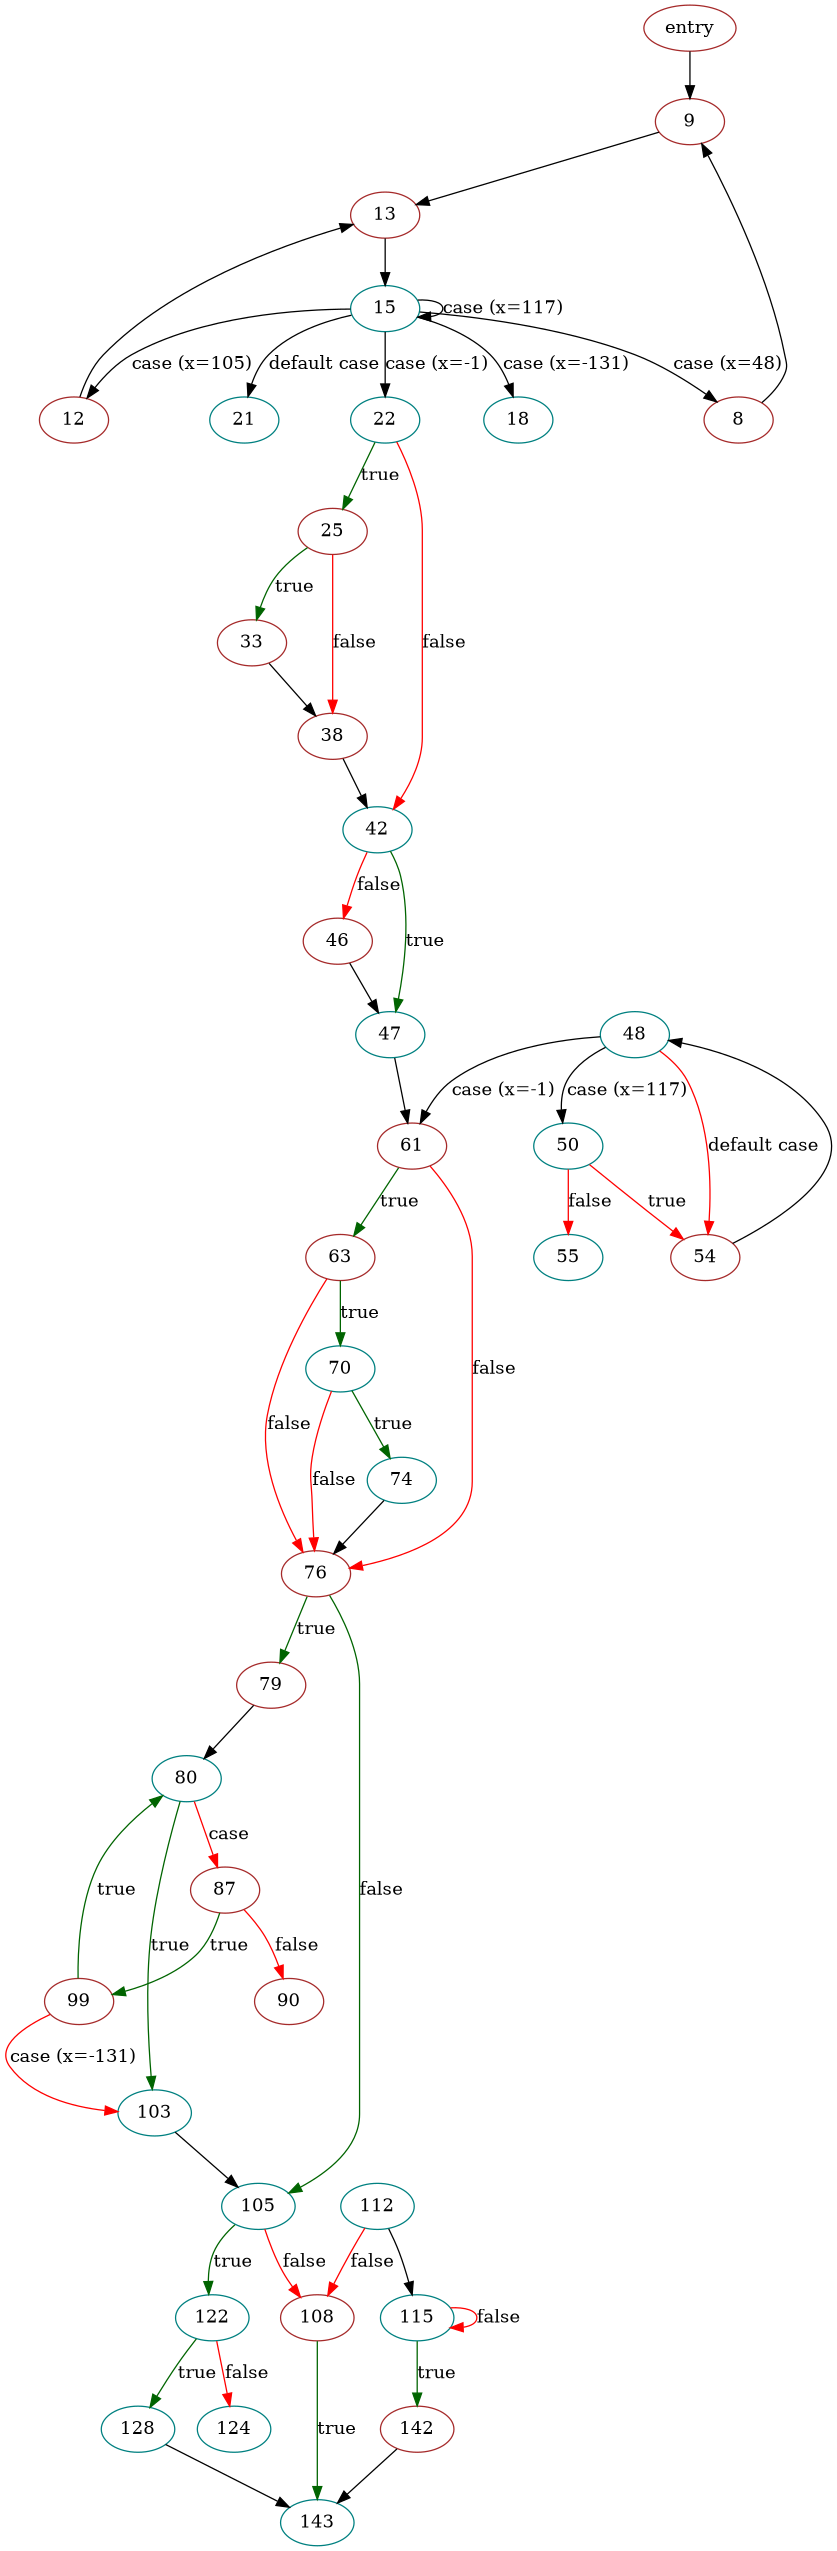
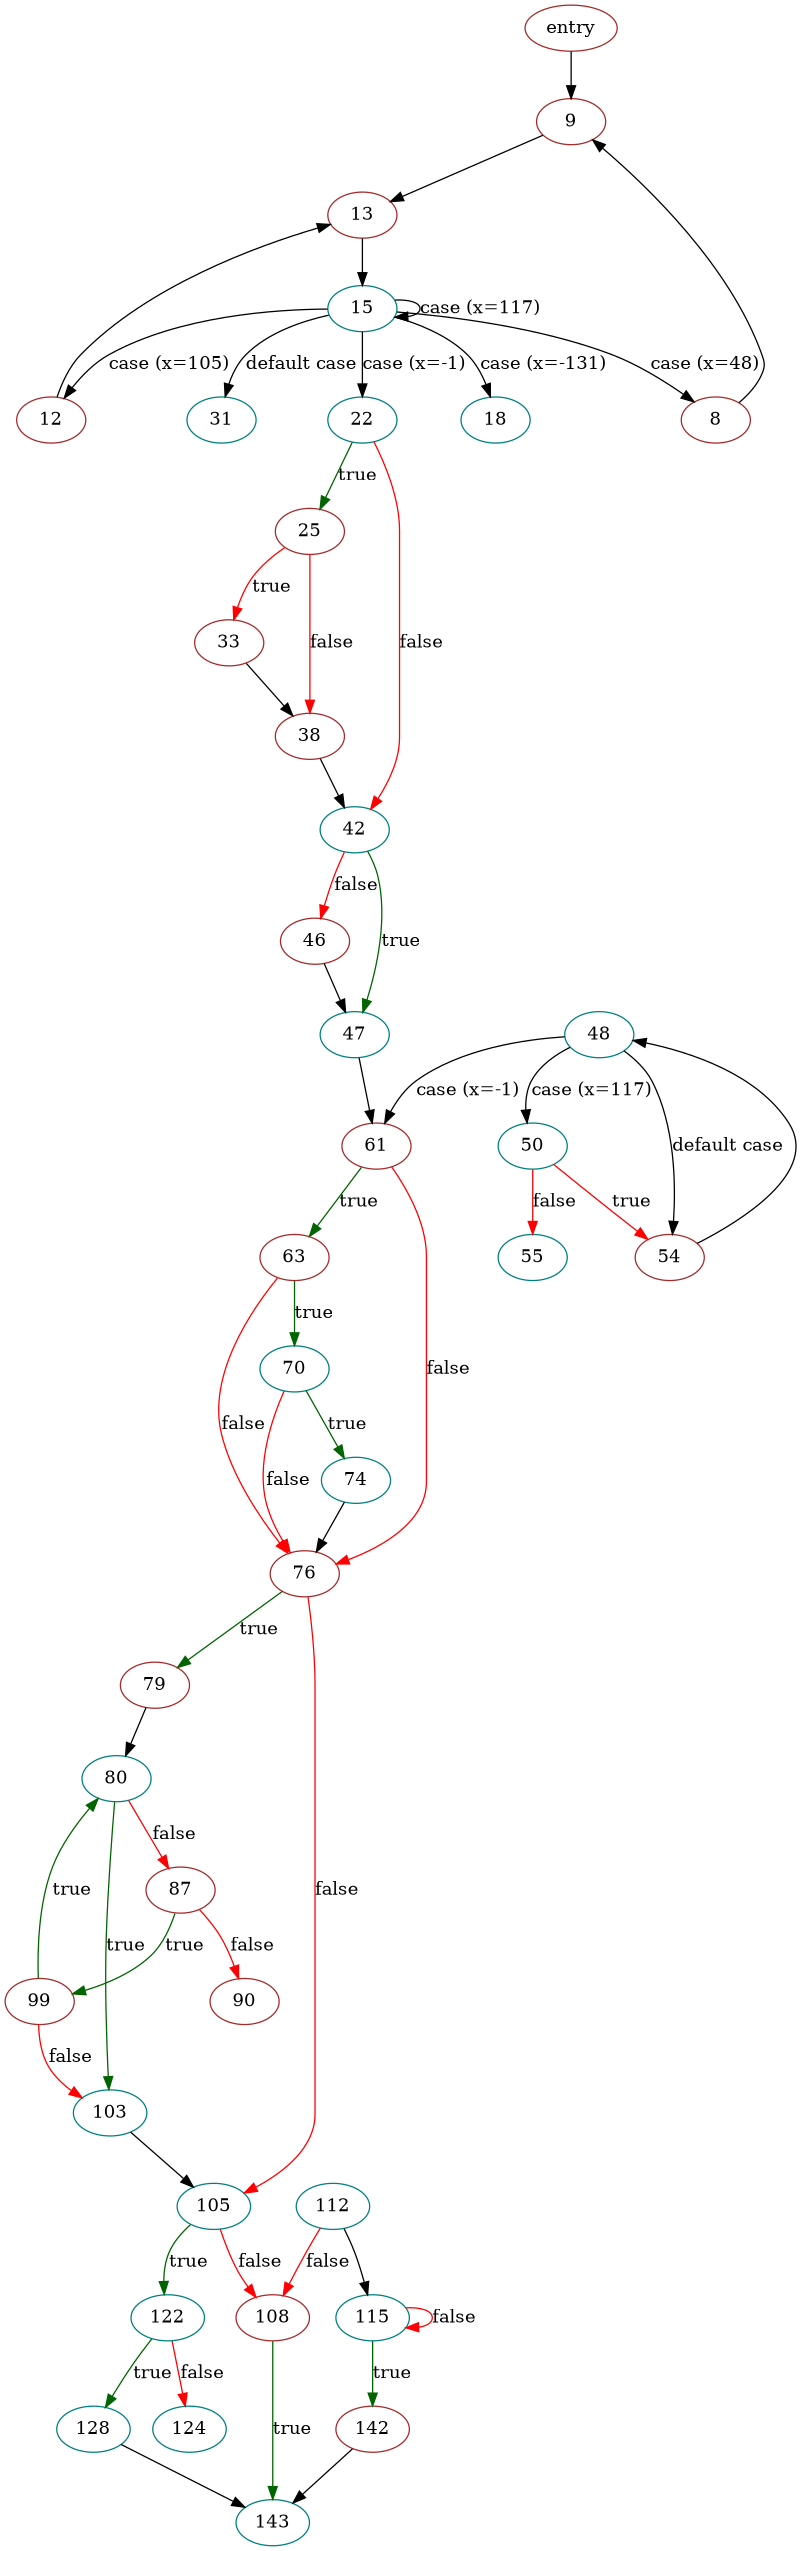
(244, 420) -> (222, 420)
(278, 573) -> (256, 573)
(704, 1129) -> (668, 1129)
(229, 1834) -> (174, 1834)
(360, 1901) -> (315, 1905)
(73, 2057) -> (70, 2057)
